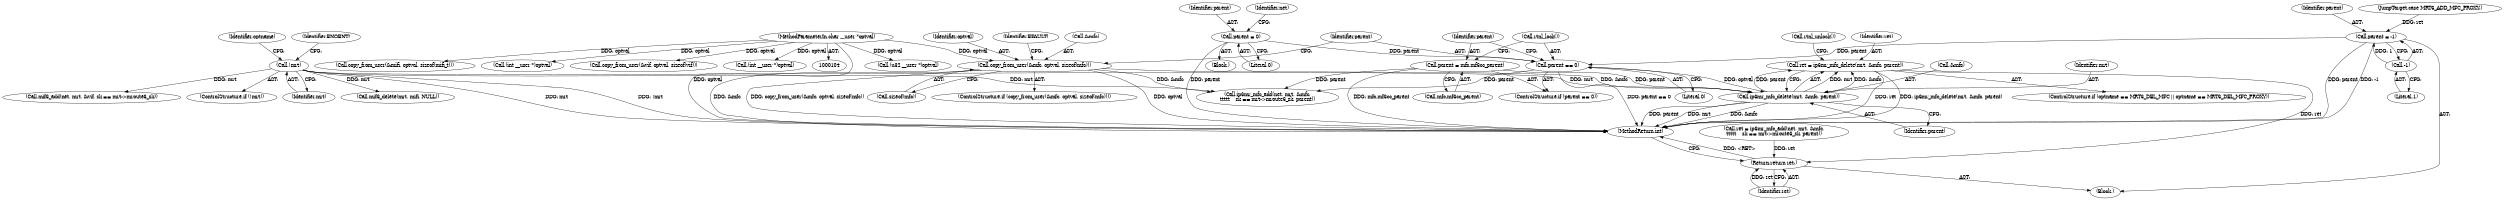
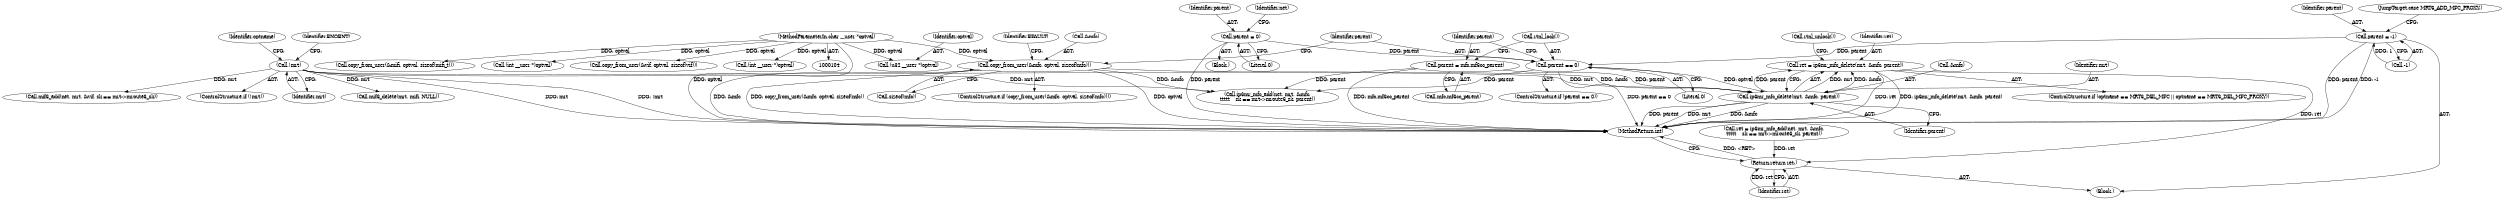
(2413, 23) -> (2413, 23)
(991, 51) -> (931, 50)
(1518, 79) -> none
(2406, 97) -> none
